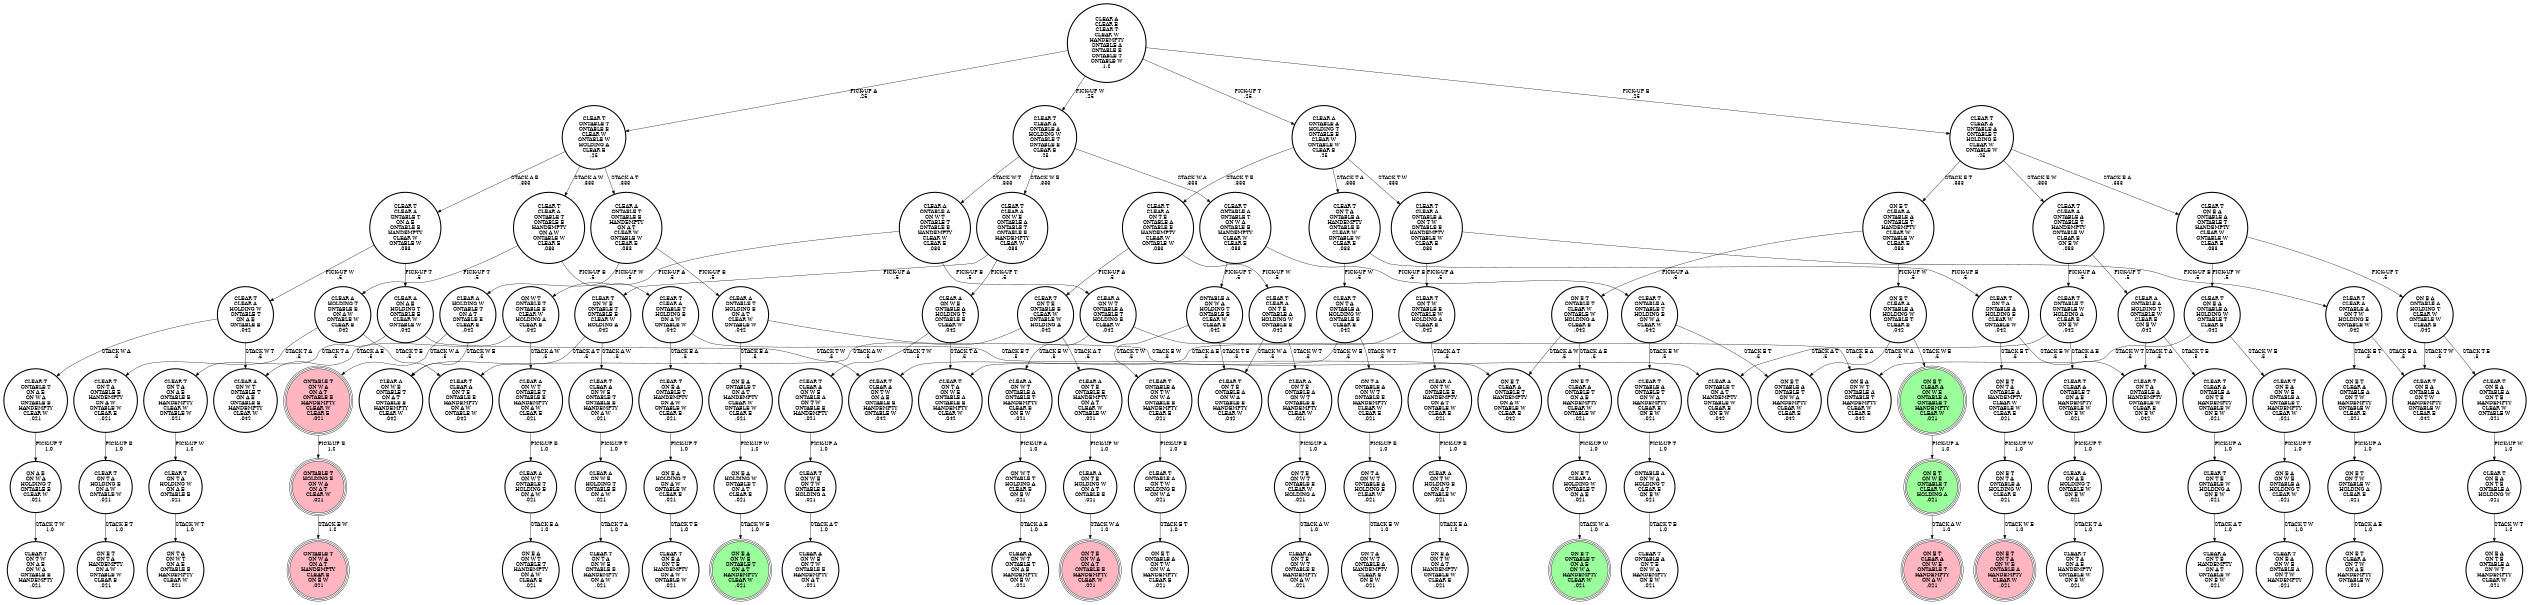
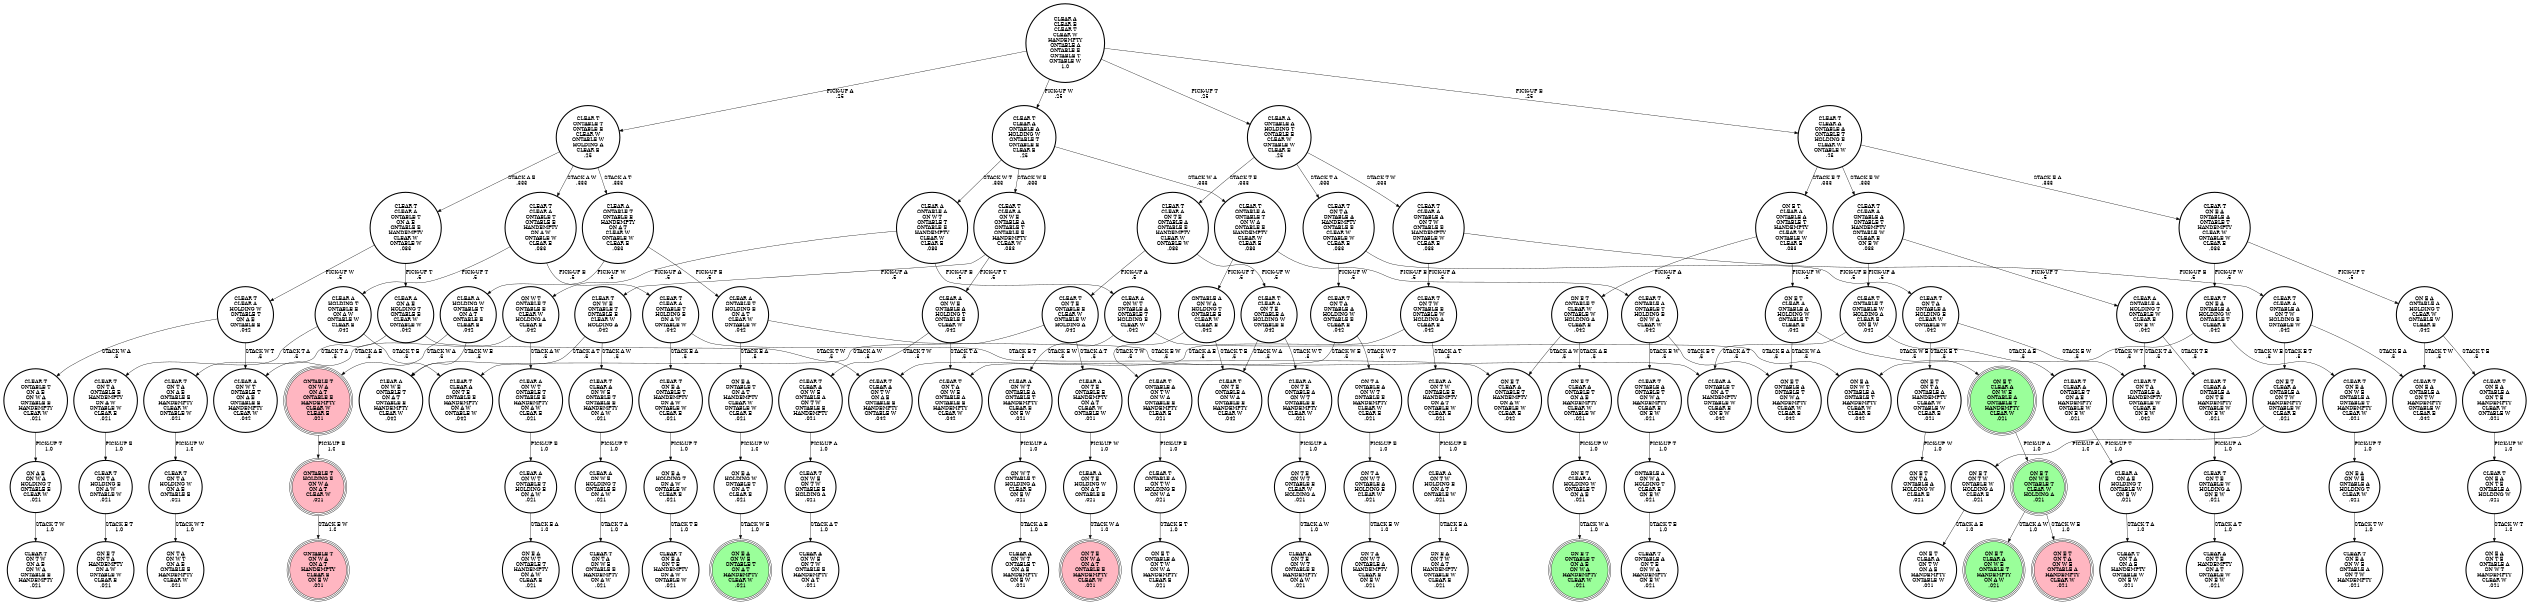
(2005, 524) -> (2050, 526)
(1932, 570) -> (1994, 570)
